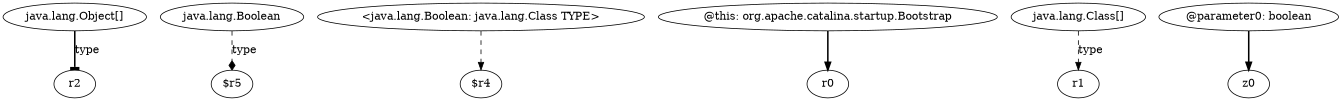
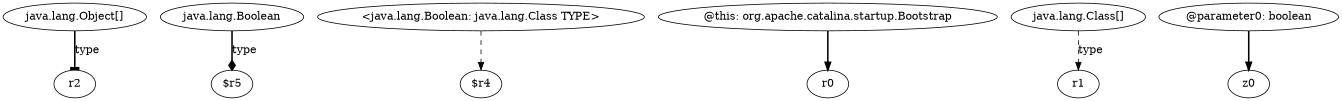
(232, 46) -> (232, 46)
